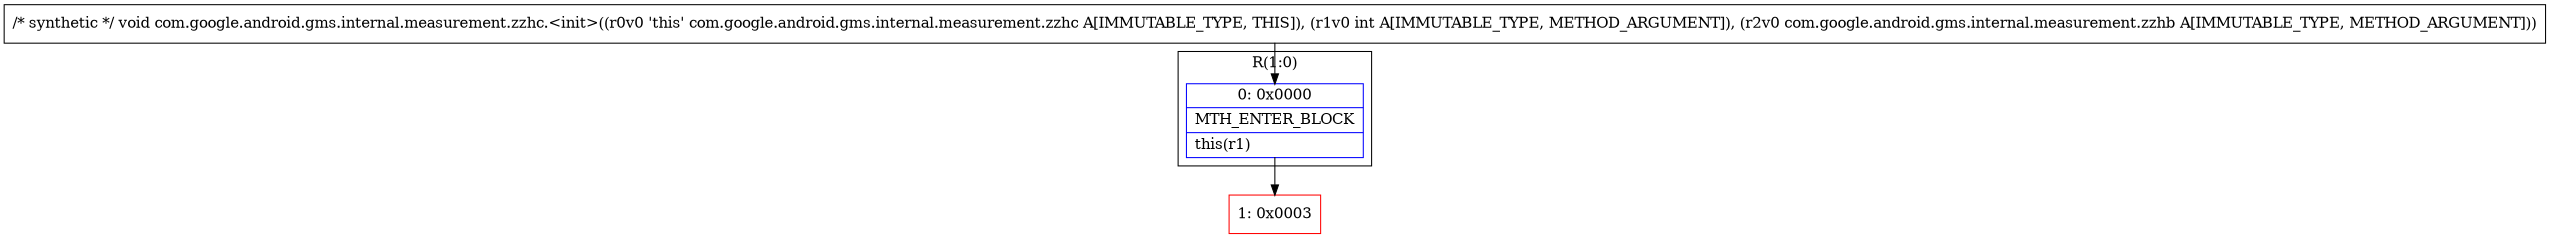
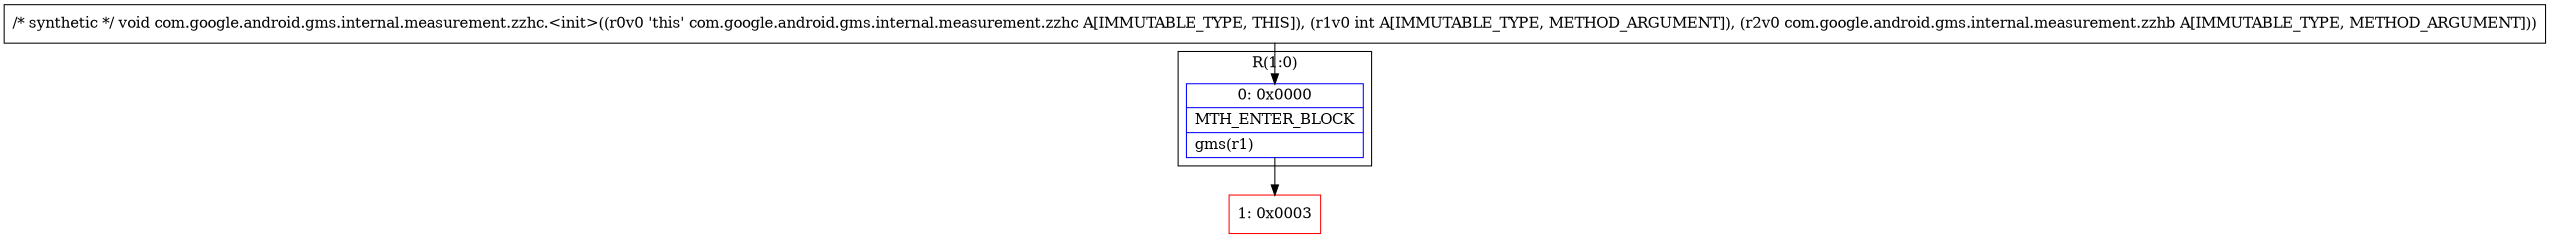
(1223, 145) -> (1224, 145)
